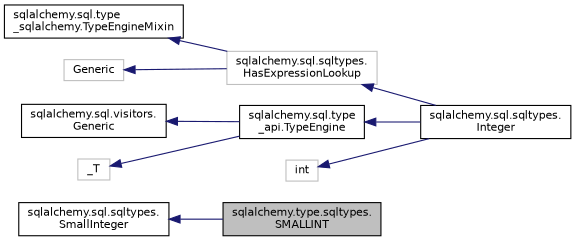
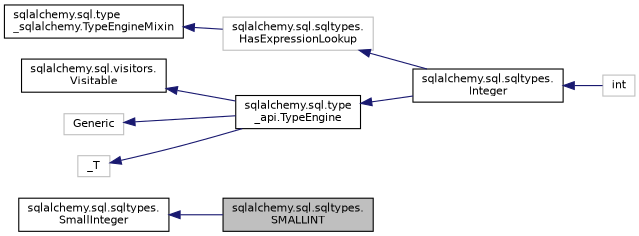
(181, 69) -> (185, 119)
(94, 121) -> (94, 76)
(379, 151) -> (589, 86)
(302, 219) -> (298, 215)
